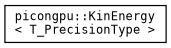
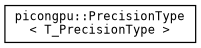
(86, 24) -> (100, 24)
